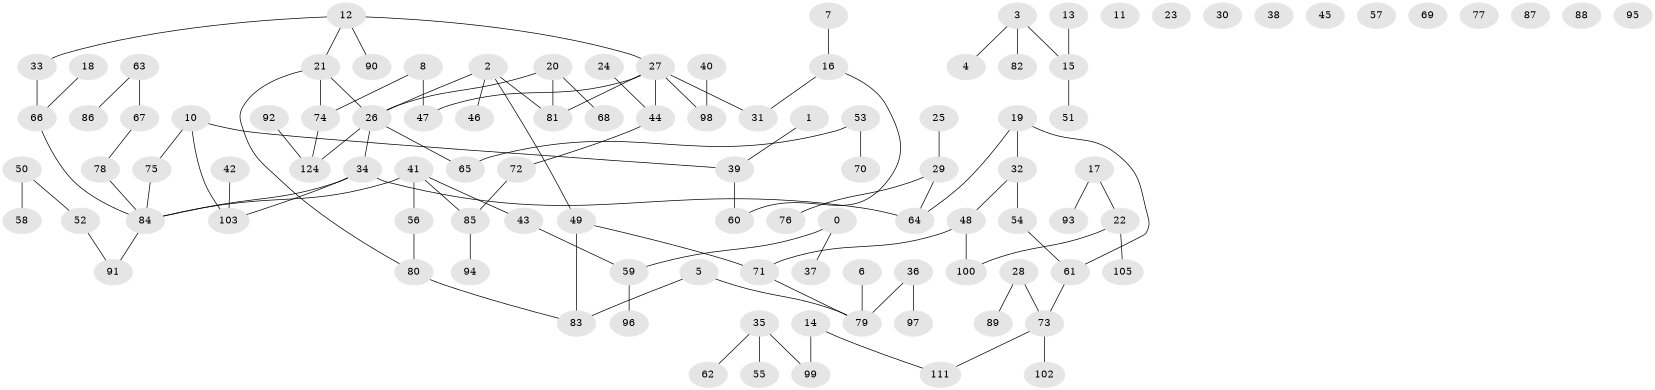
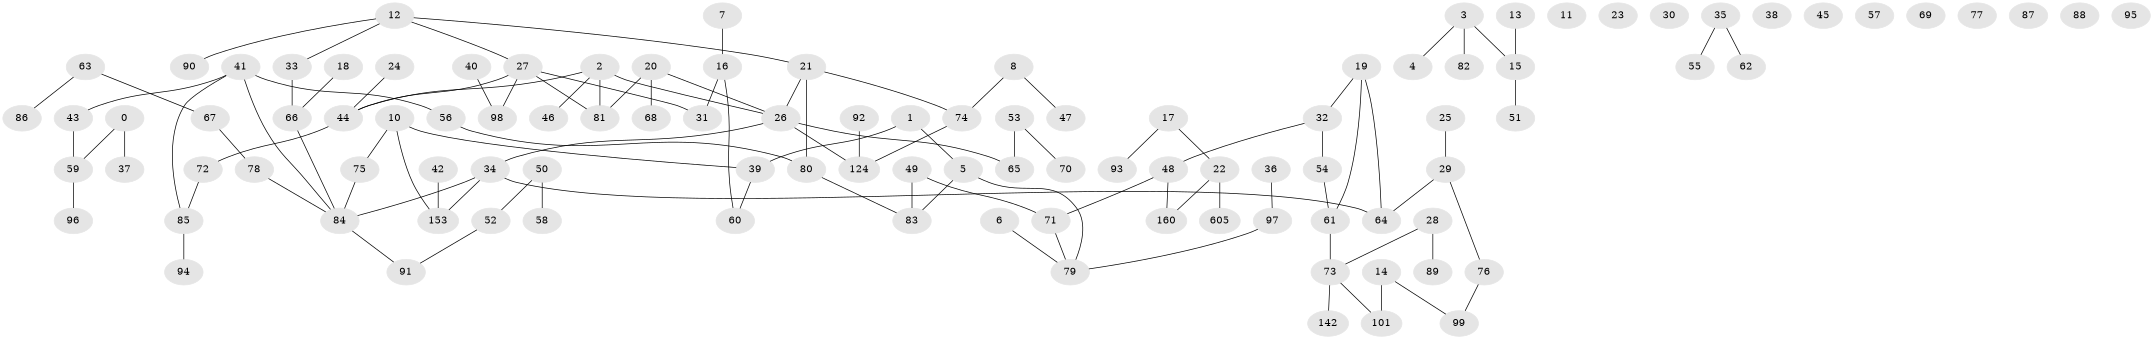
(539, 93) -> none
none -> (931, 139)
(534, 143) -> (492, 87)
(229, 221) -> (438, 221)
(966, 272) -> (1166, 221)
(1123, 272) -> (1220, 221)
(888, 298) -> (1174, 253)
(785, 349) -> (1472, 298)
(940, 375) -> (1382, 323)
(1045, 375) -> (1328, 323)
